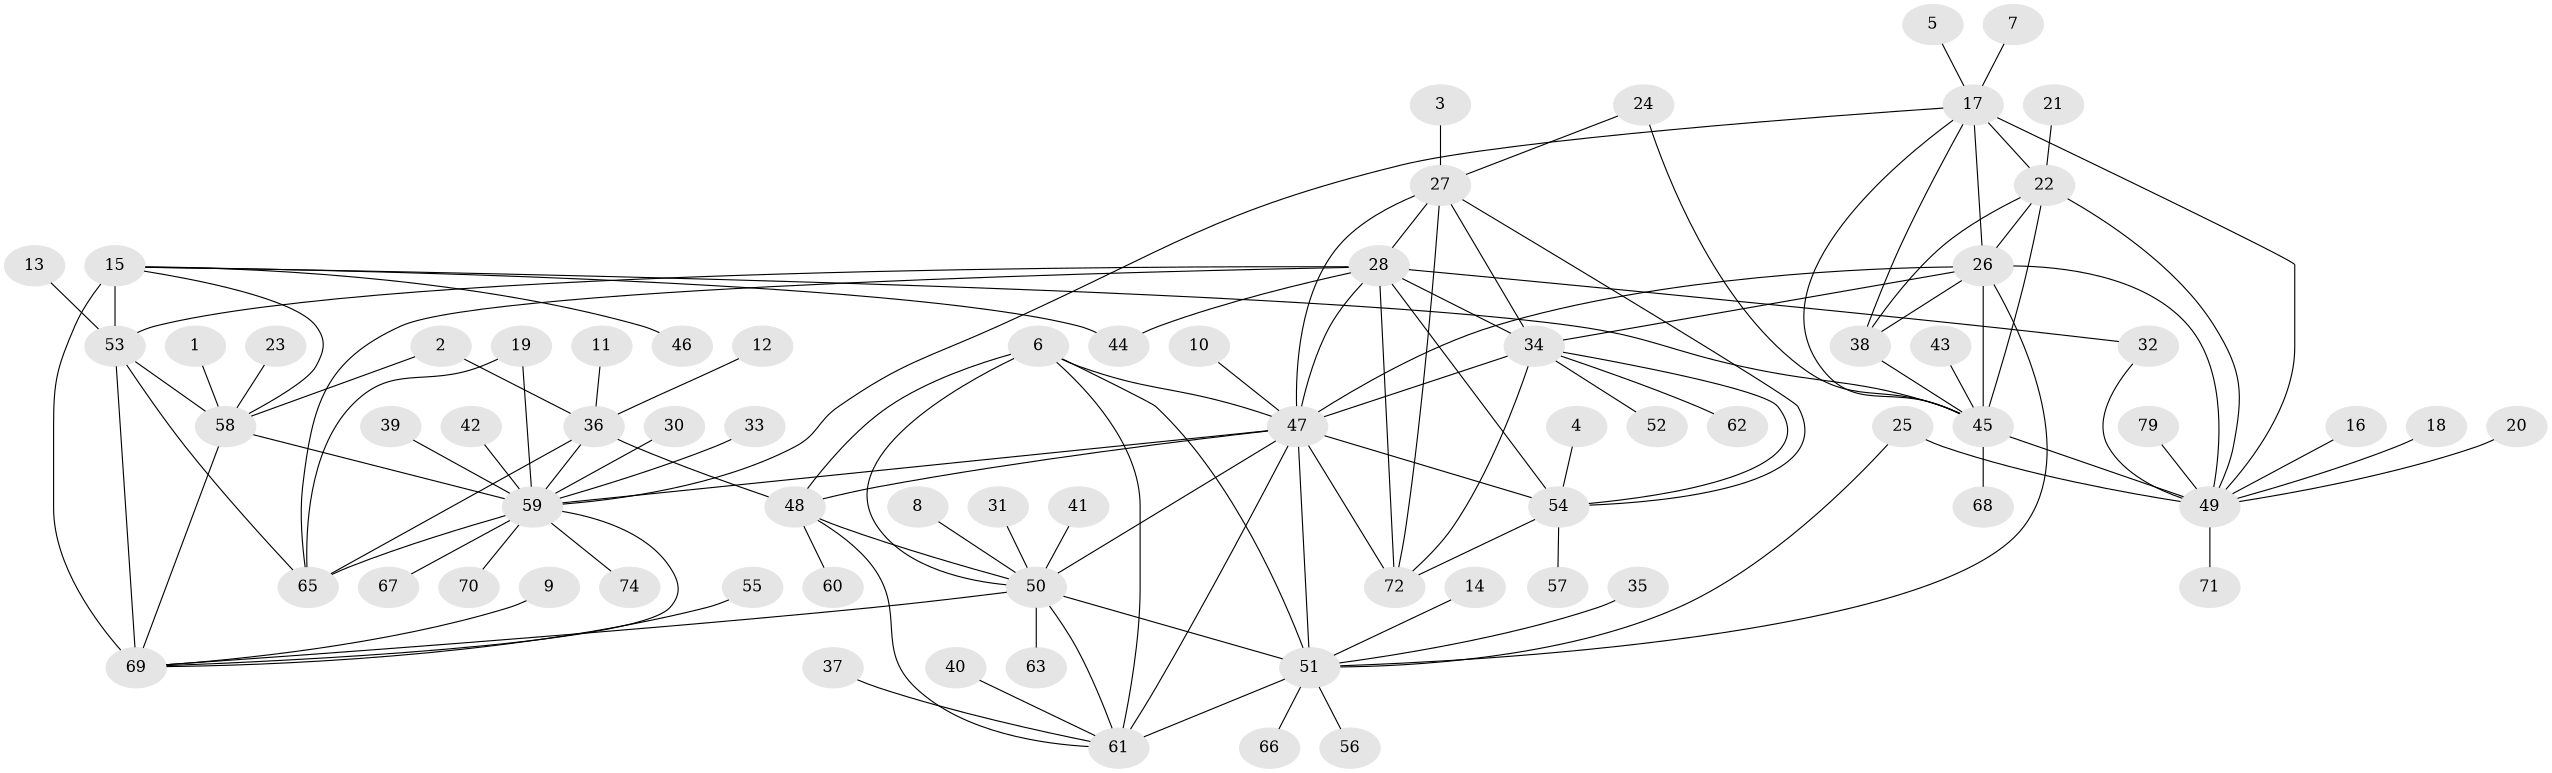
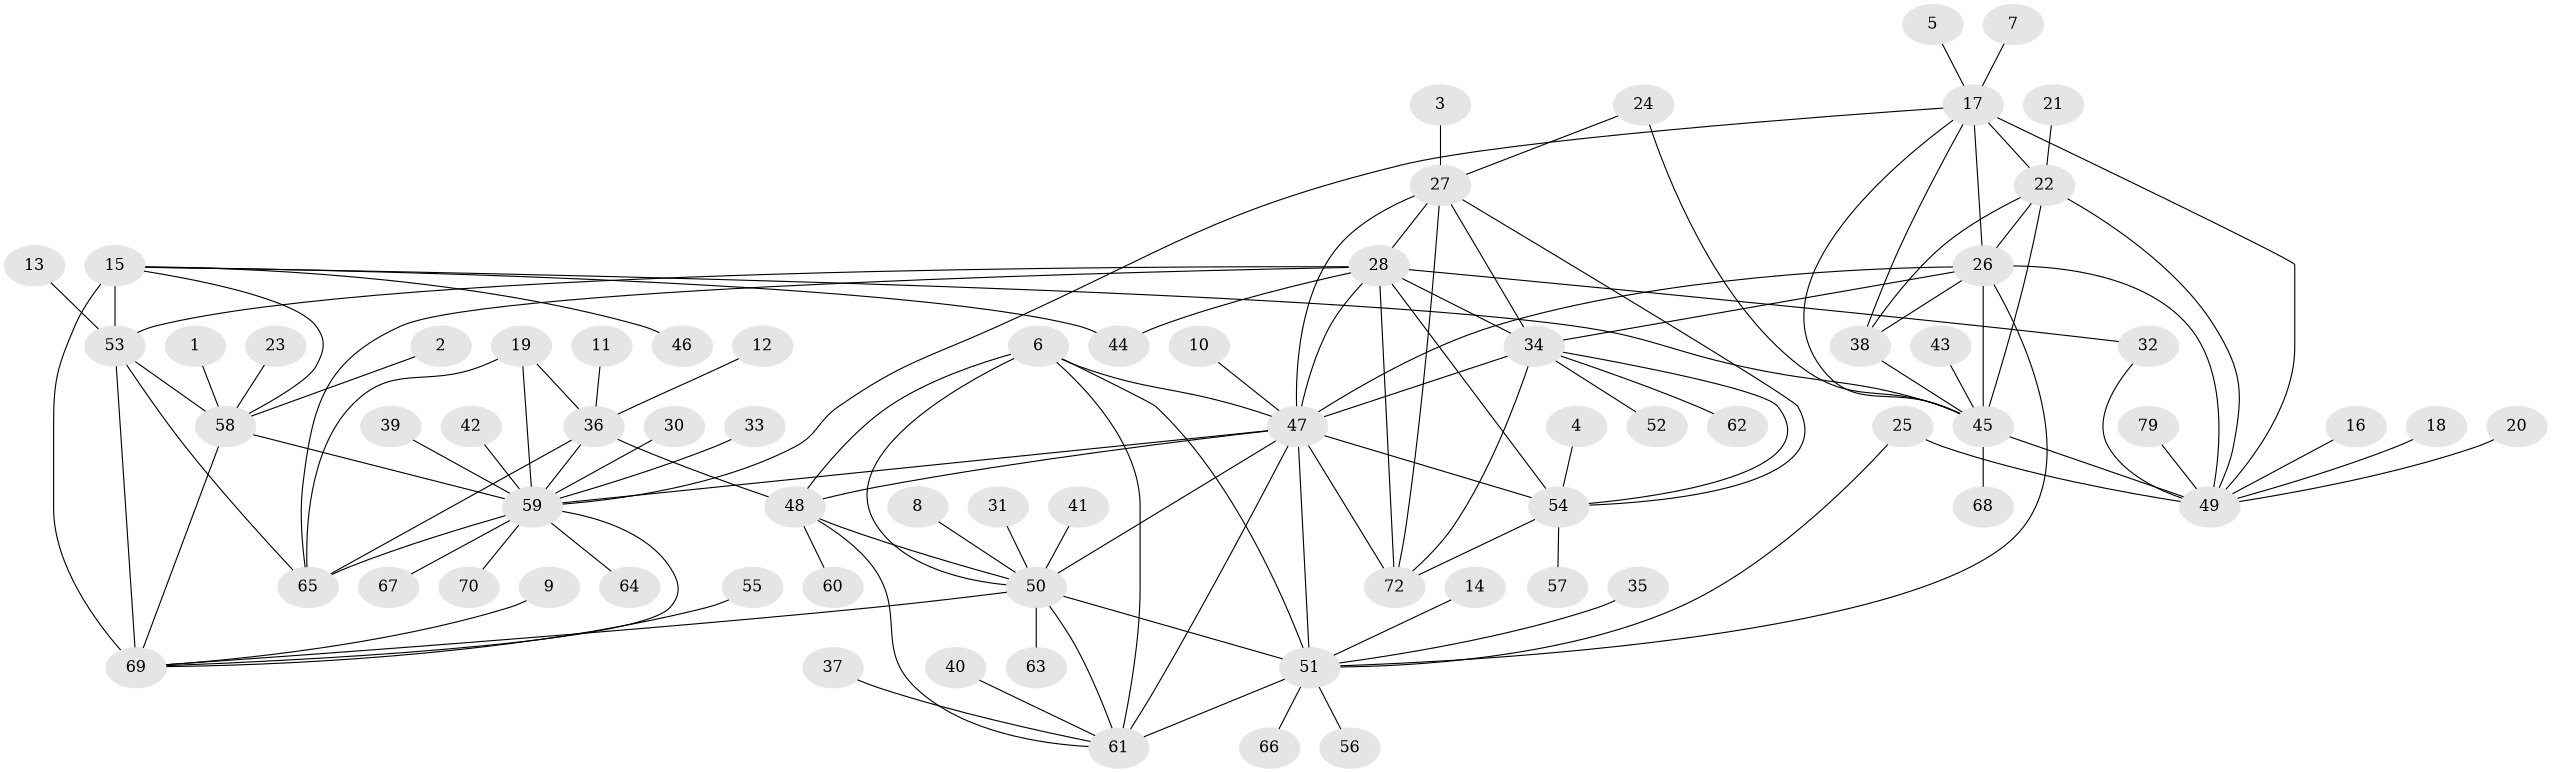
(517, 386) -> (558, 386)
(630, 587) -> (630, 587)
(2210, 587) -> none
